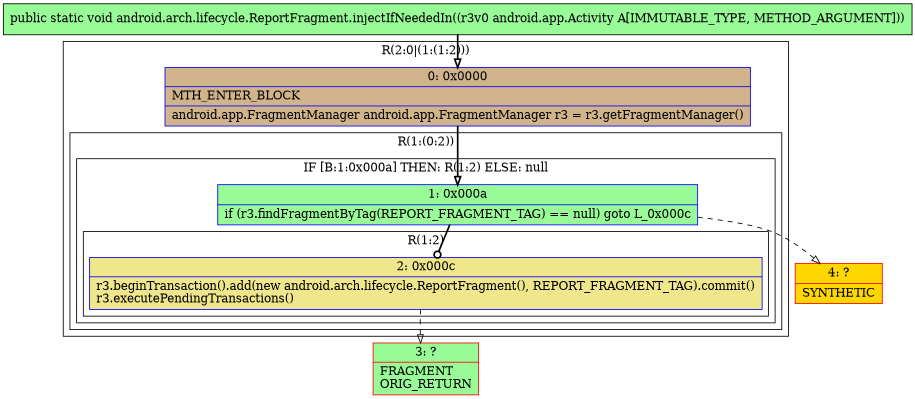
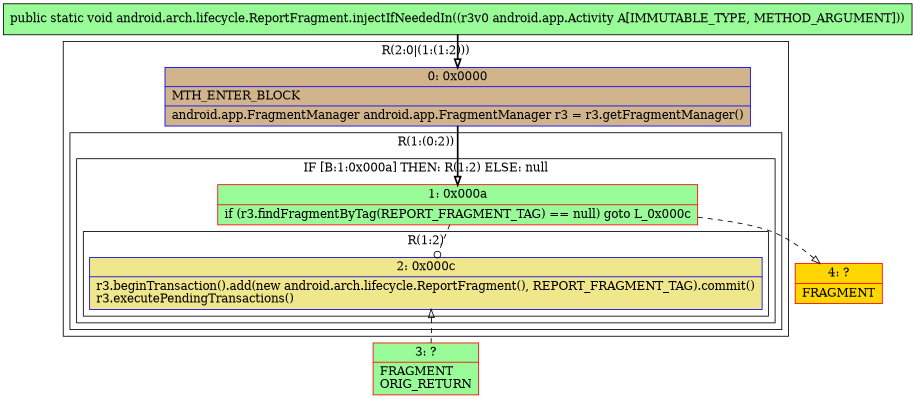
(458, 205) -> (458, 205)
(444, 238) -> (444, 238)
(839, 293) -> (839, 293)
(420, 322) -> (431, 330)
